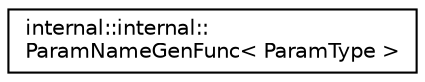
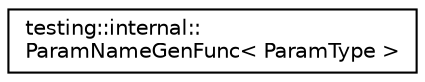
(213, 41) -> (213, 41)
